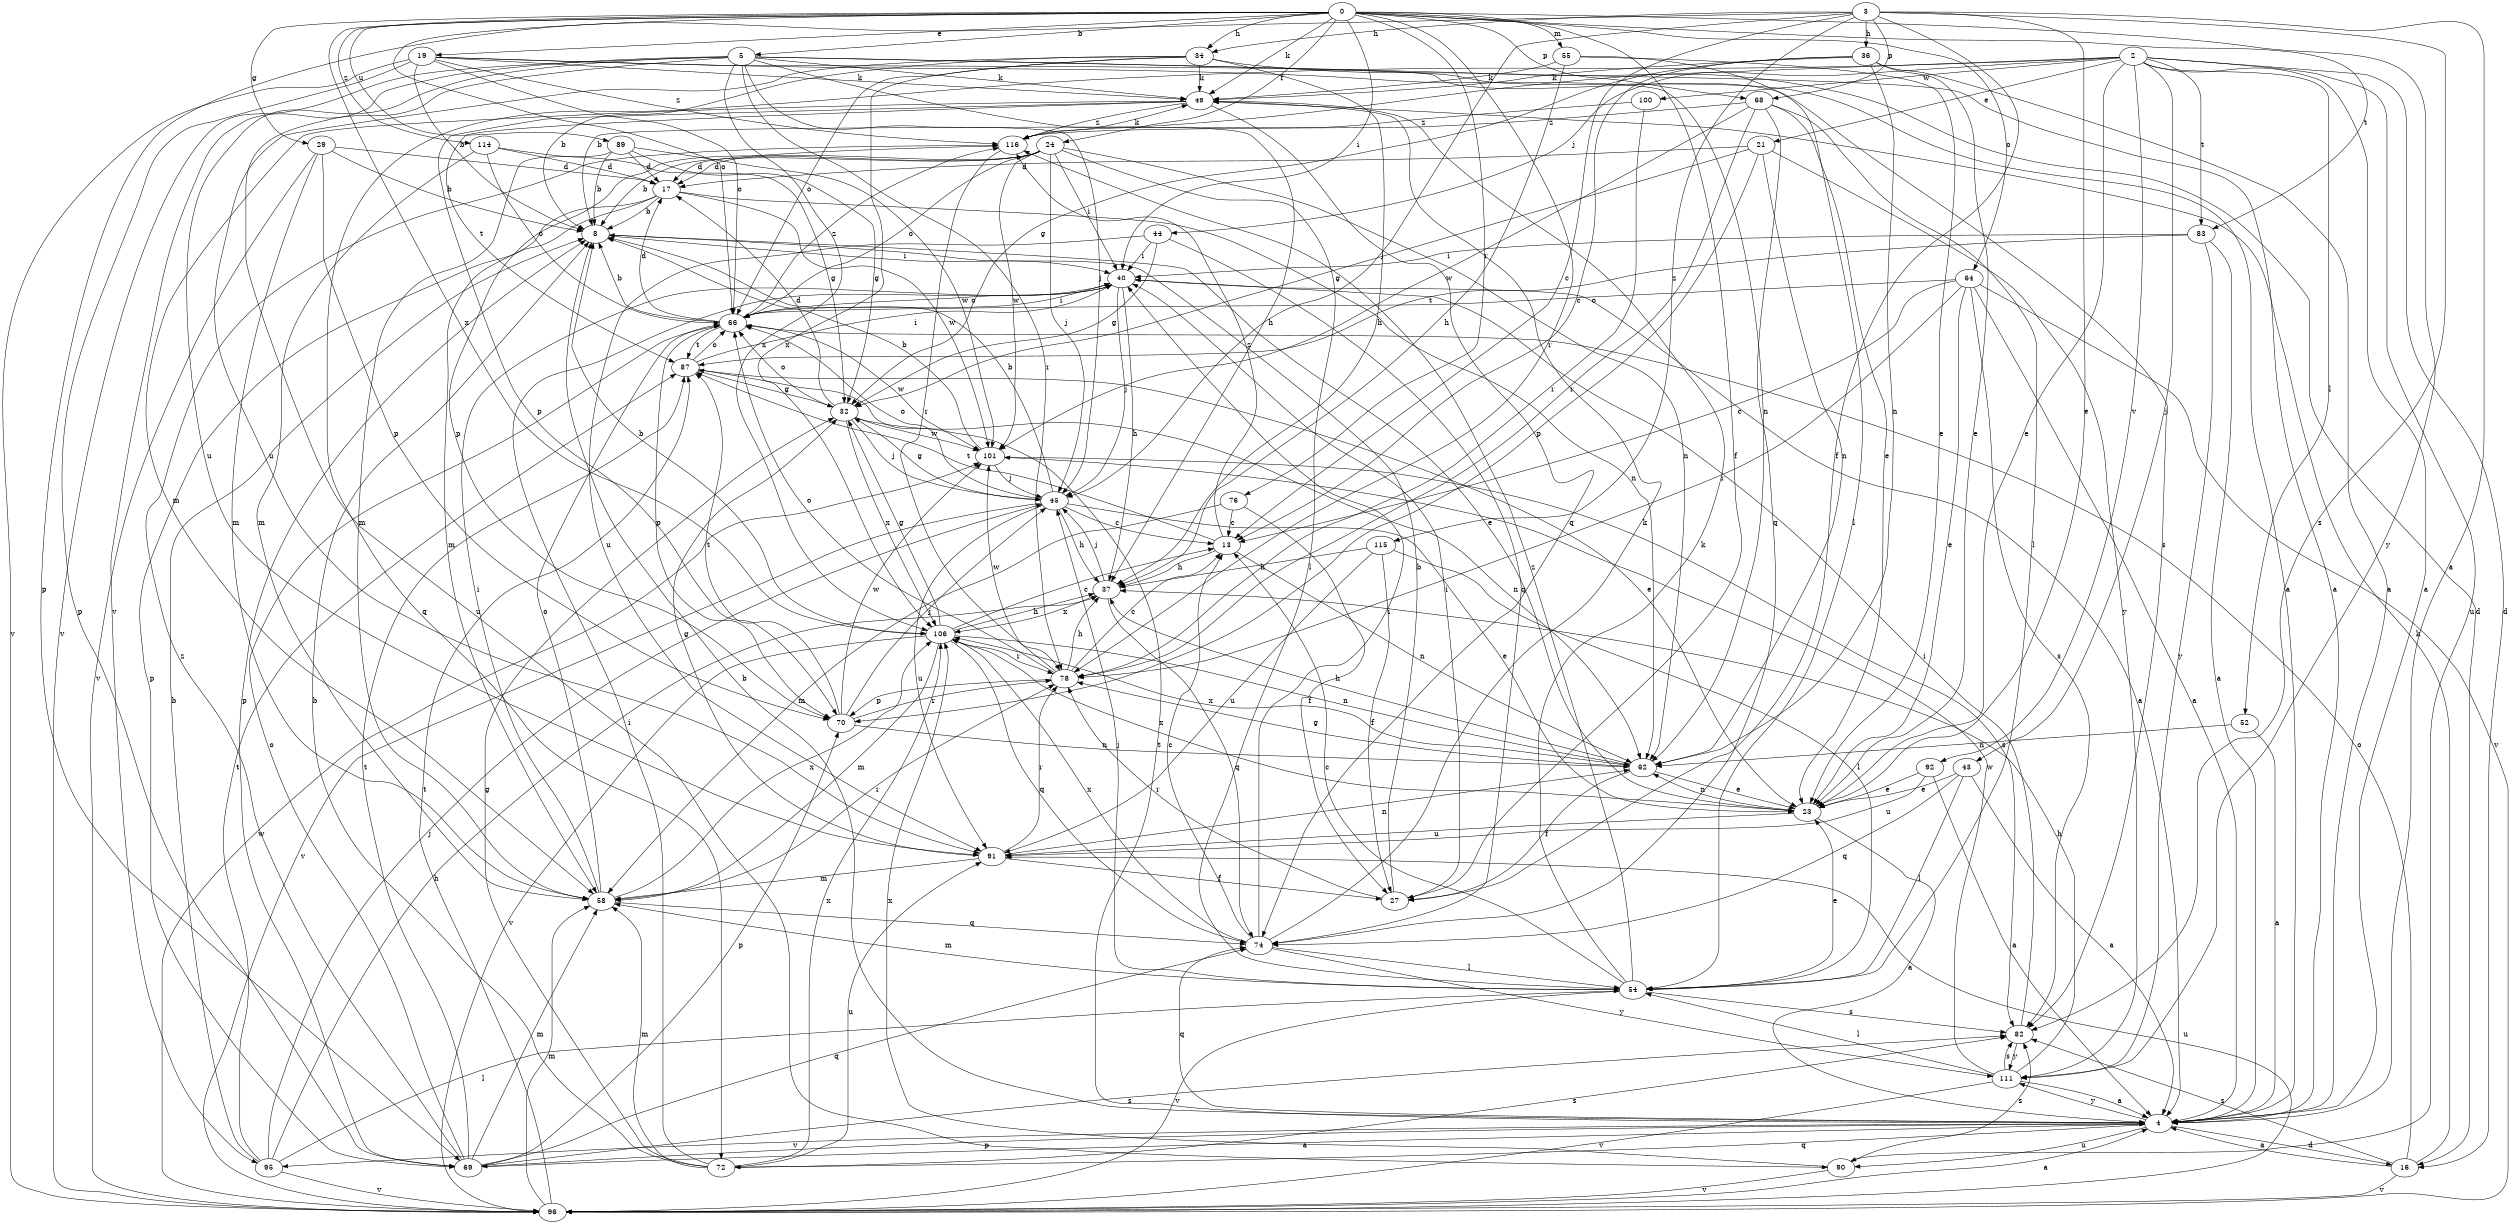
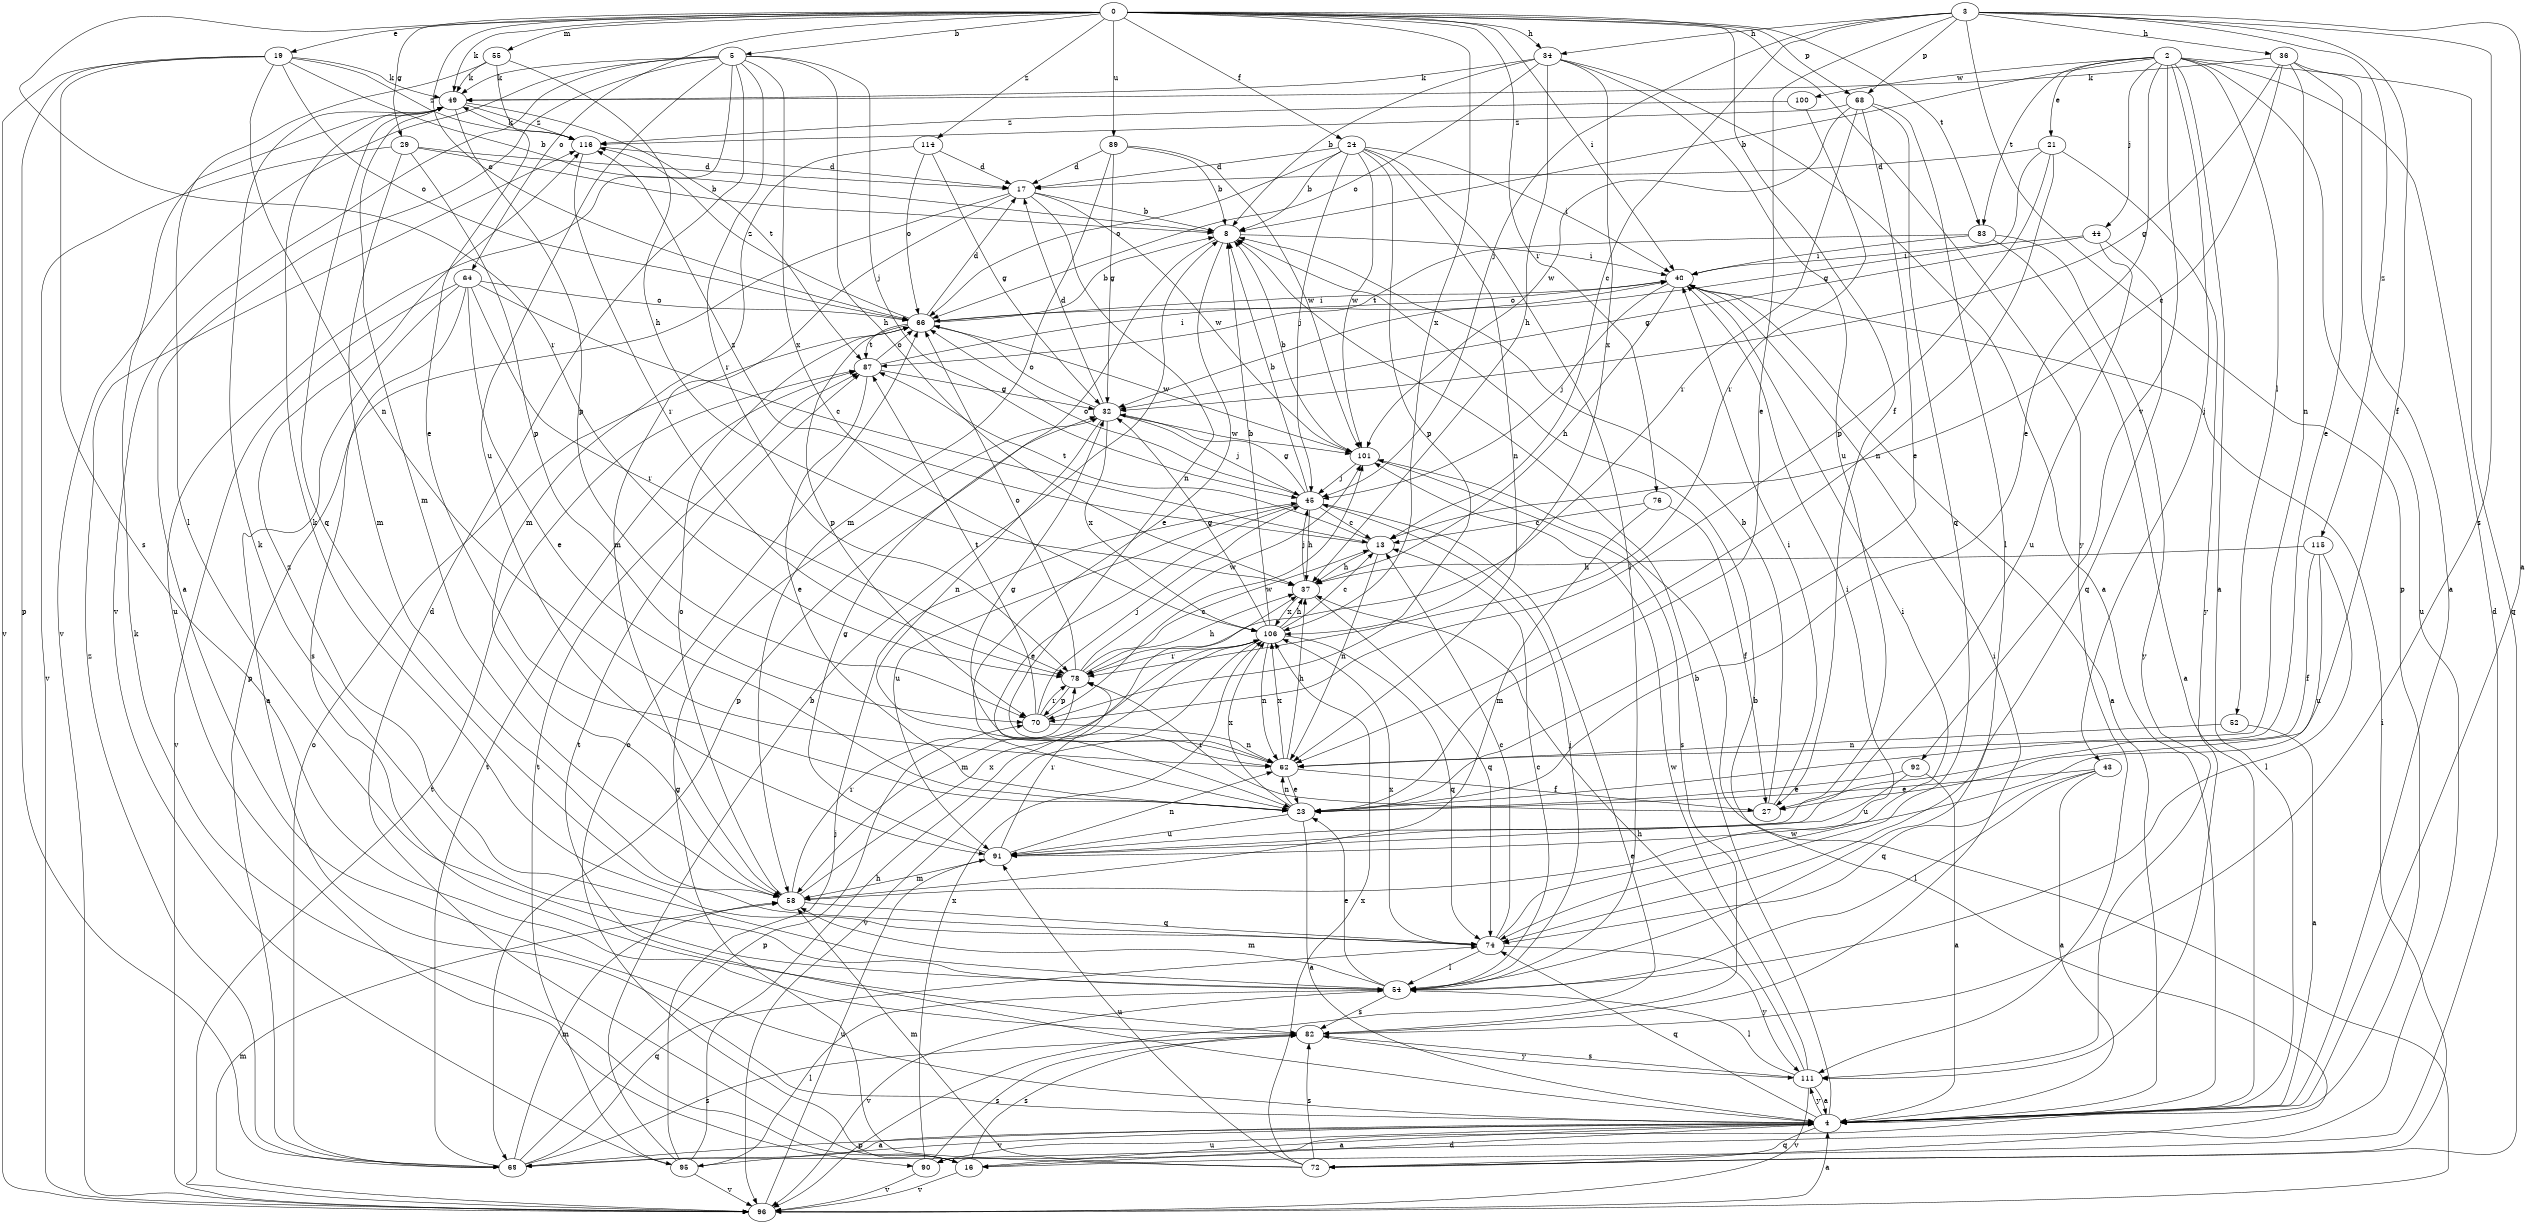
(243, 686) -> (771, 653)
(1354, 739) -> (979, 702)
(303, 857) -> (1633, 857)
(1191, 879) -> none
